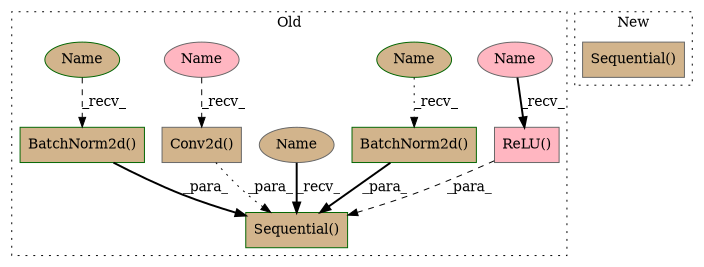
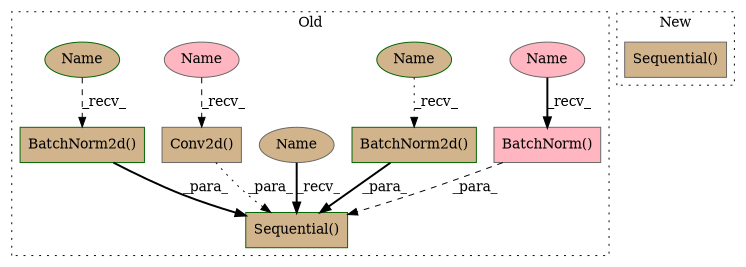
(527, 145) -> (547, 145)
